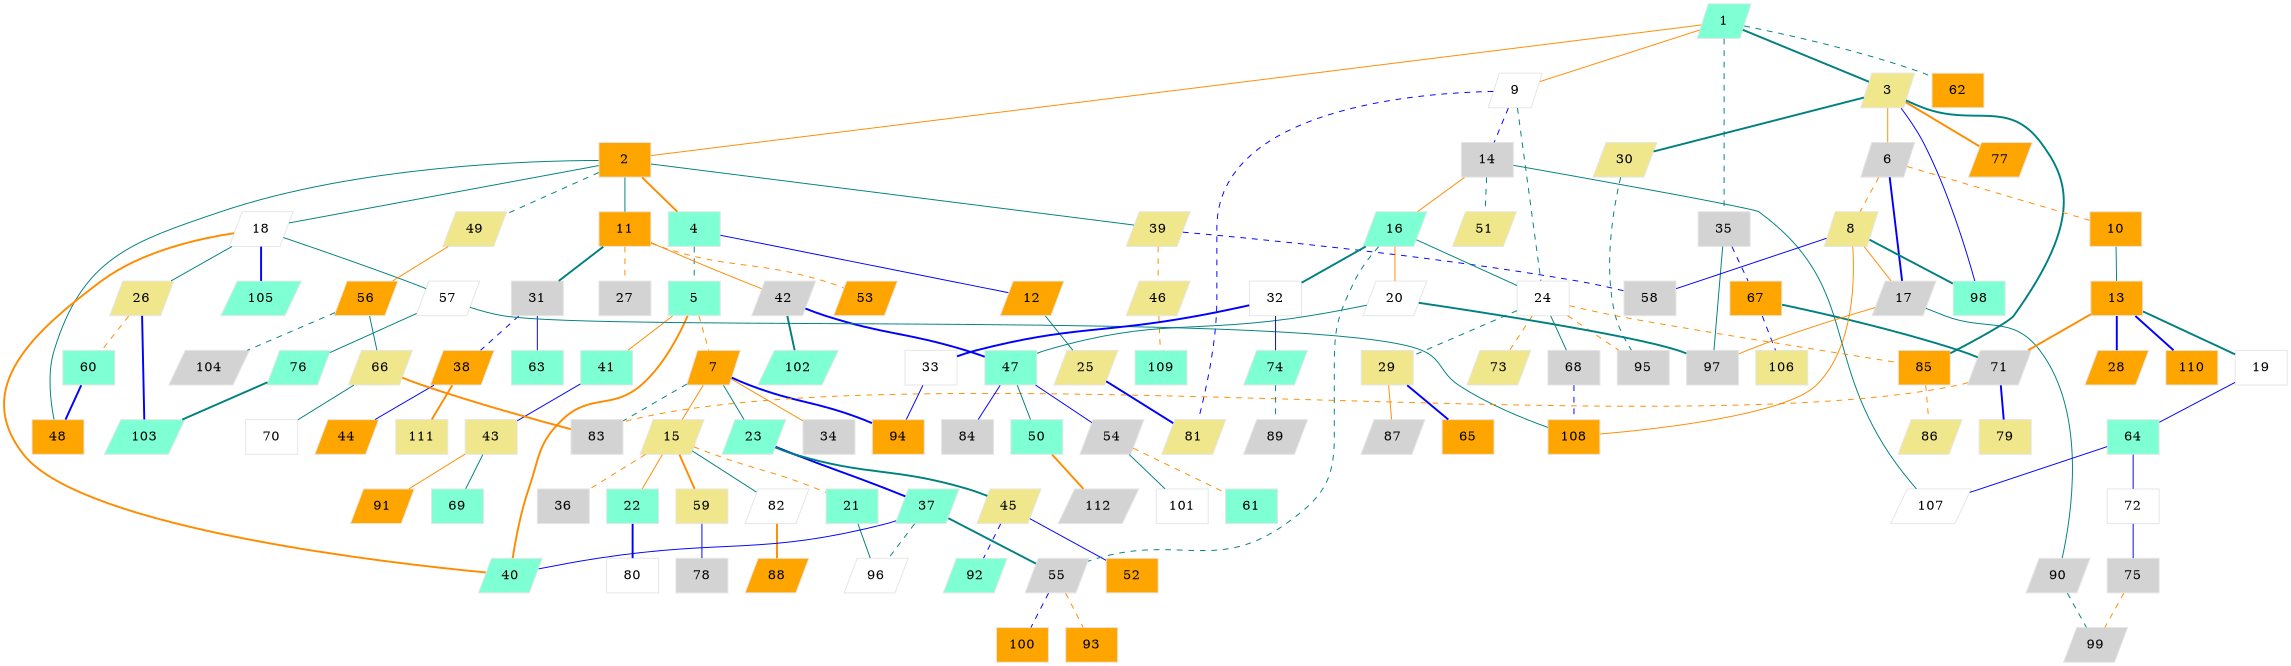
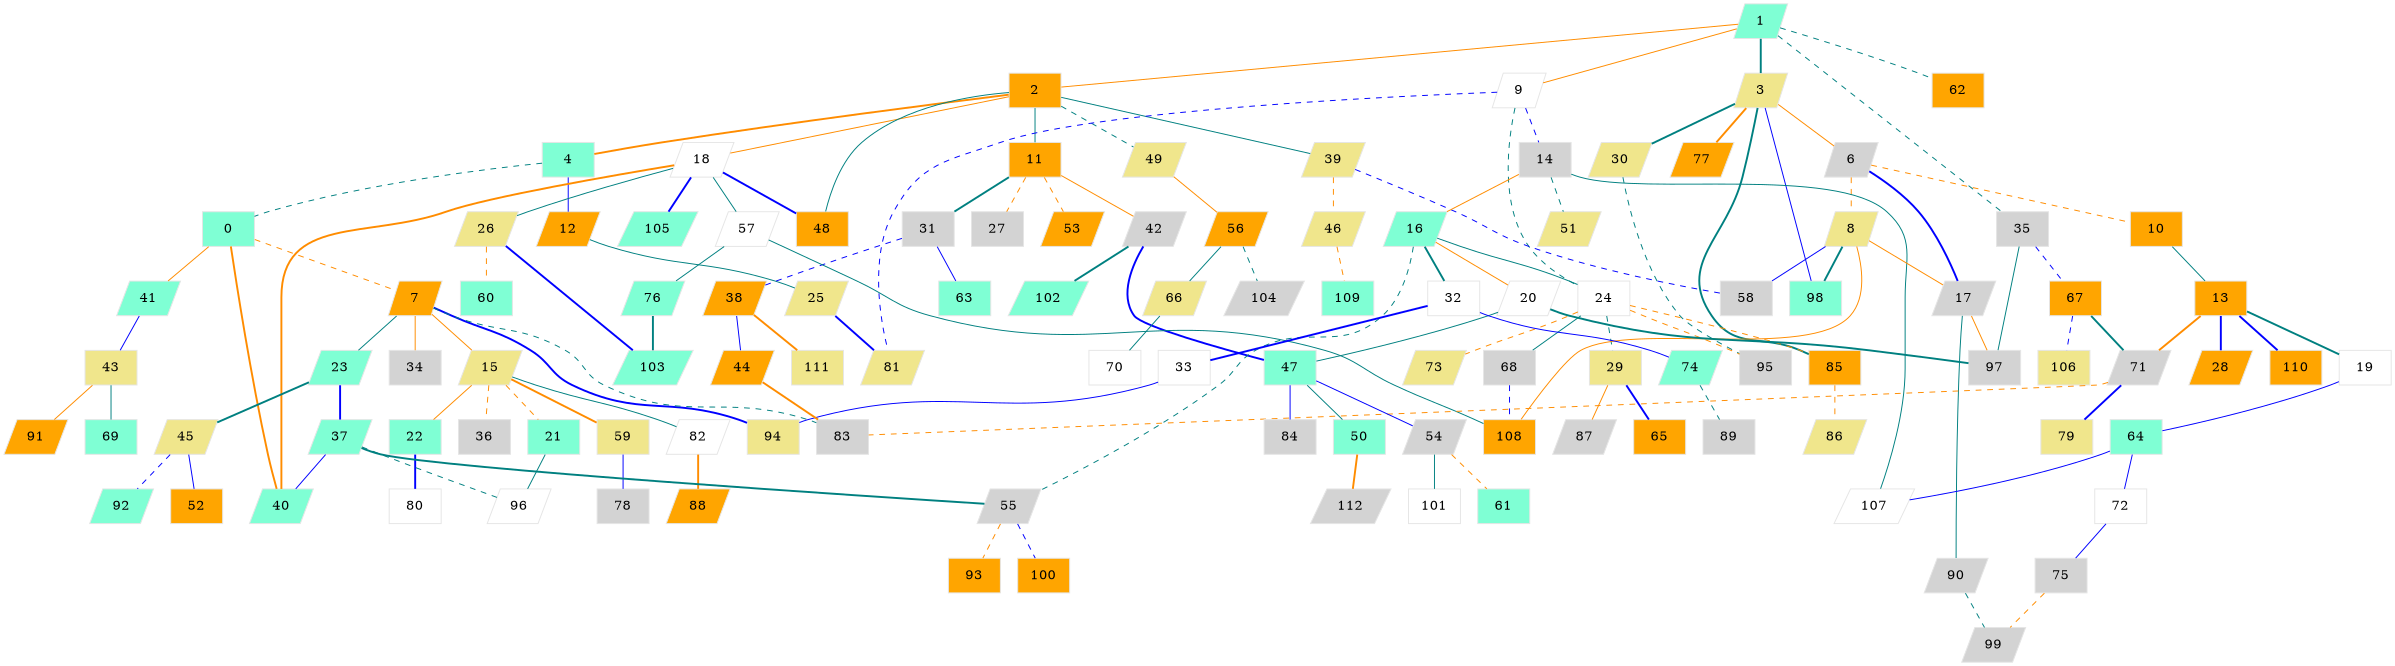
(444, 194) -> (870, 125)
(694, 298) -> (228, 229)
(607, 368) -> (149, 298)
(73, 402) -> (760, 193)
(486, 405) -> (790, 401)
(898, 437) -> (773, 437)
(1276, 437) -> (1729, 437)
